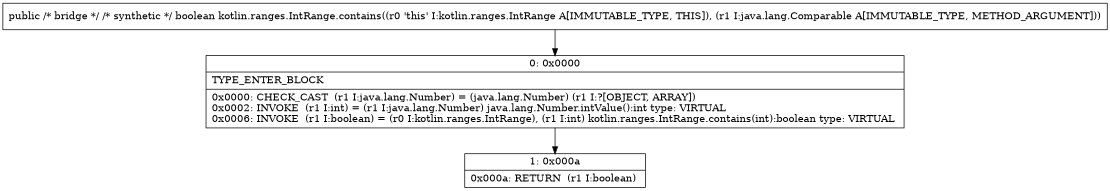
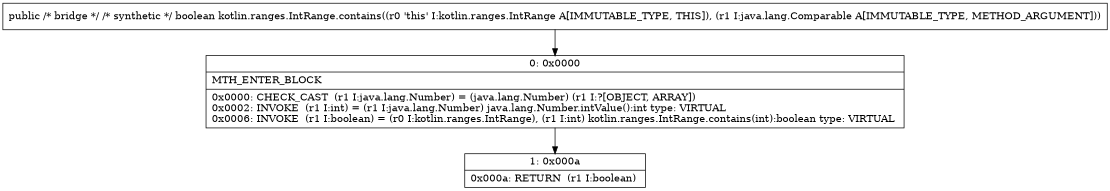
(268, 80) -> (267, 80)
